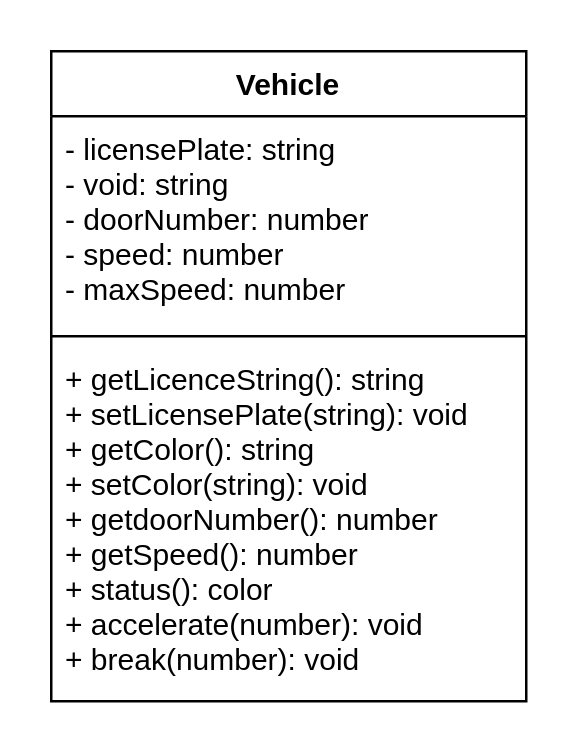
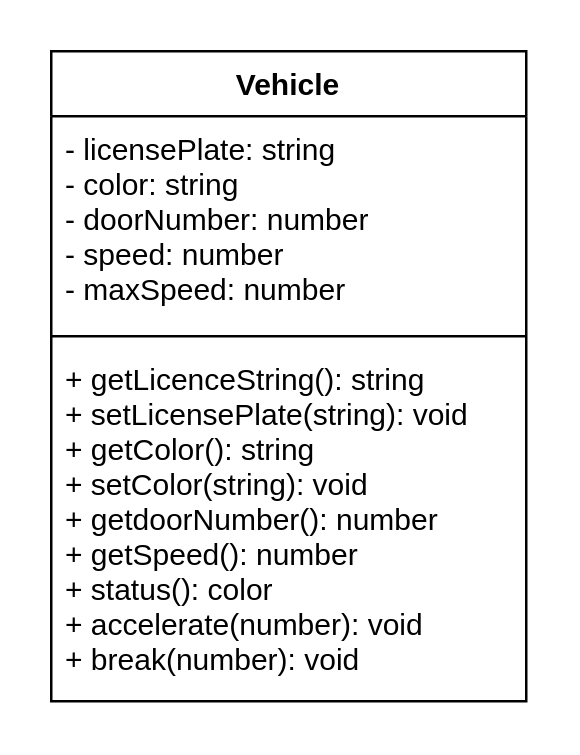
(223, 150) -> (223, 150)
